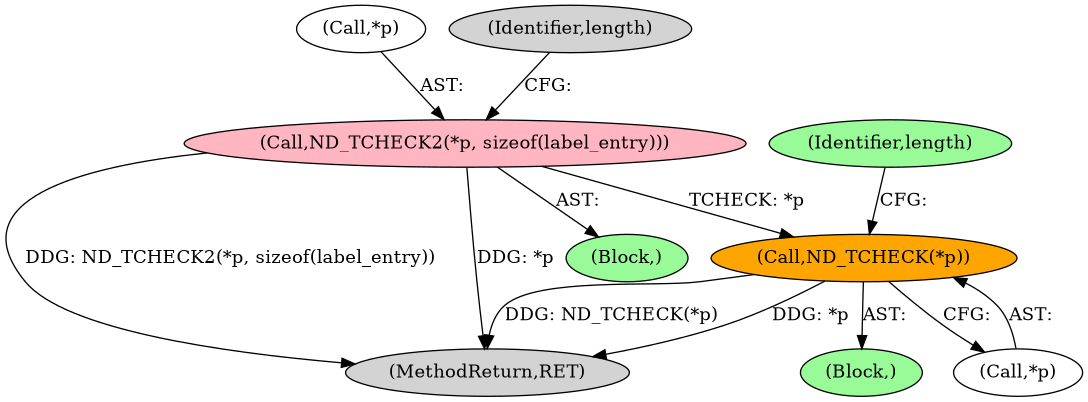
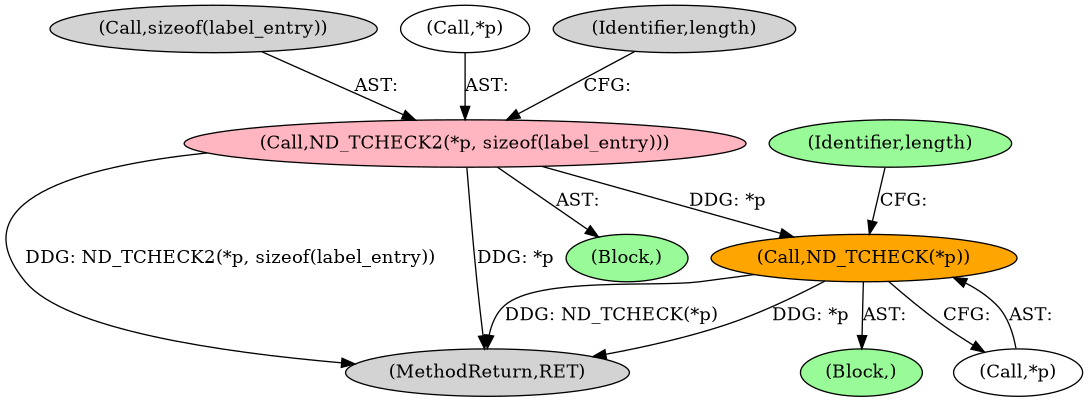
none -> (214, 29)
(747, 201) -> (728, 201)
